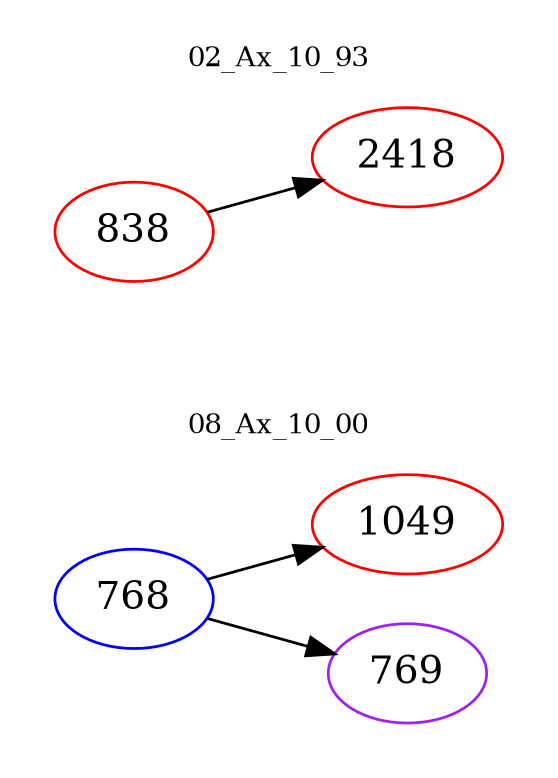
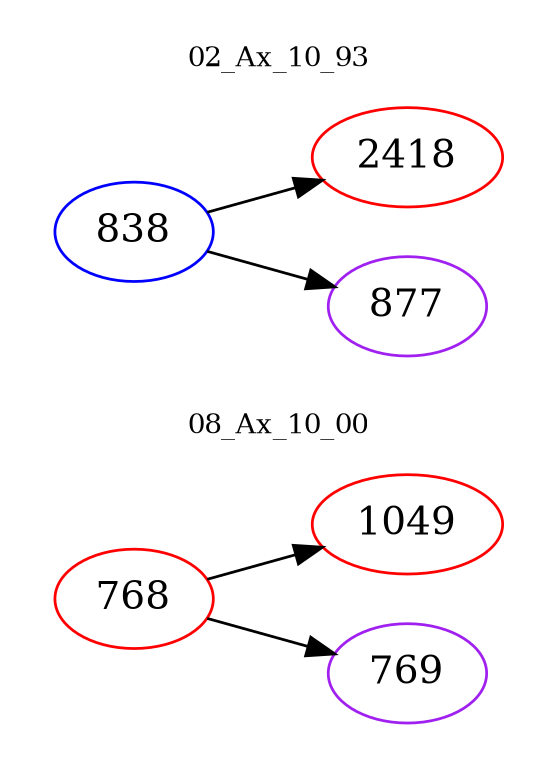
(134, 232) -> (134, 232)
none -> (407, 306)
(134, 599) -> (134, 599)
